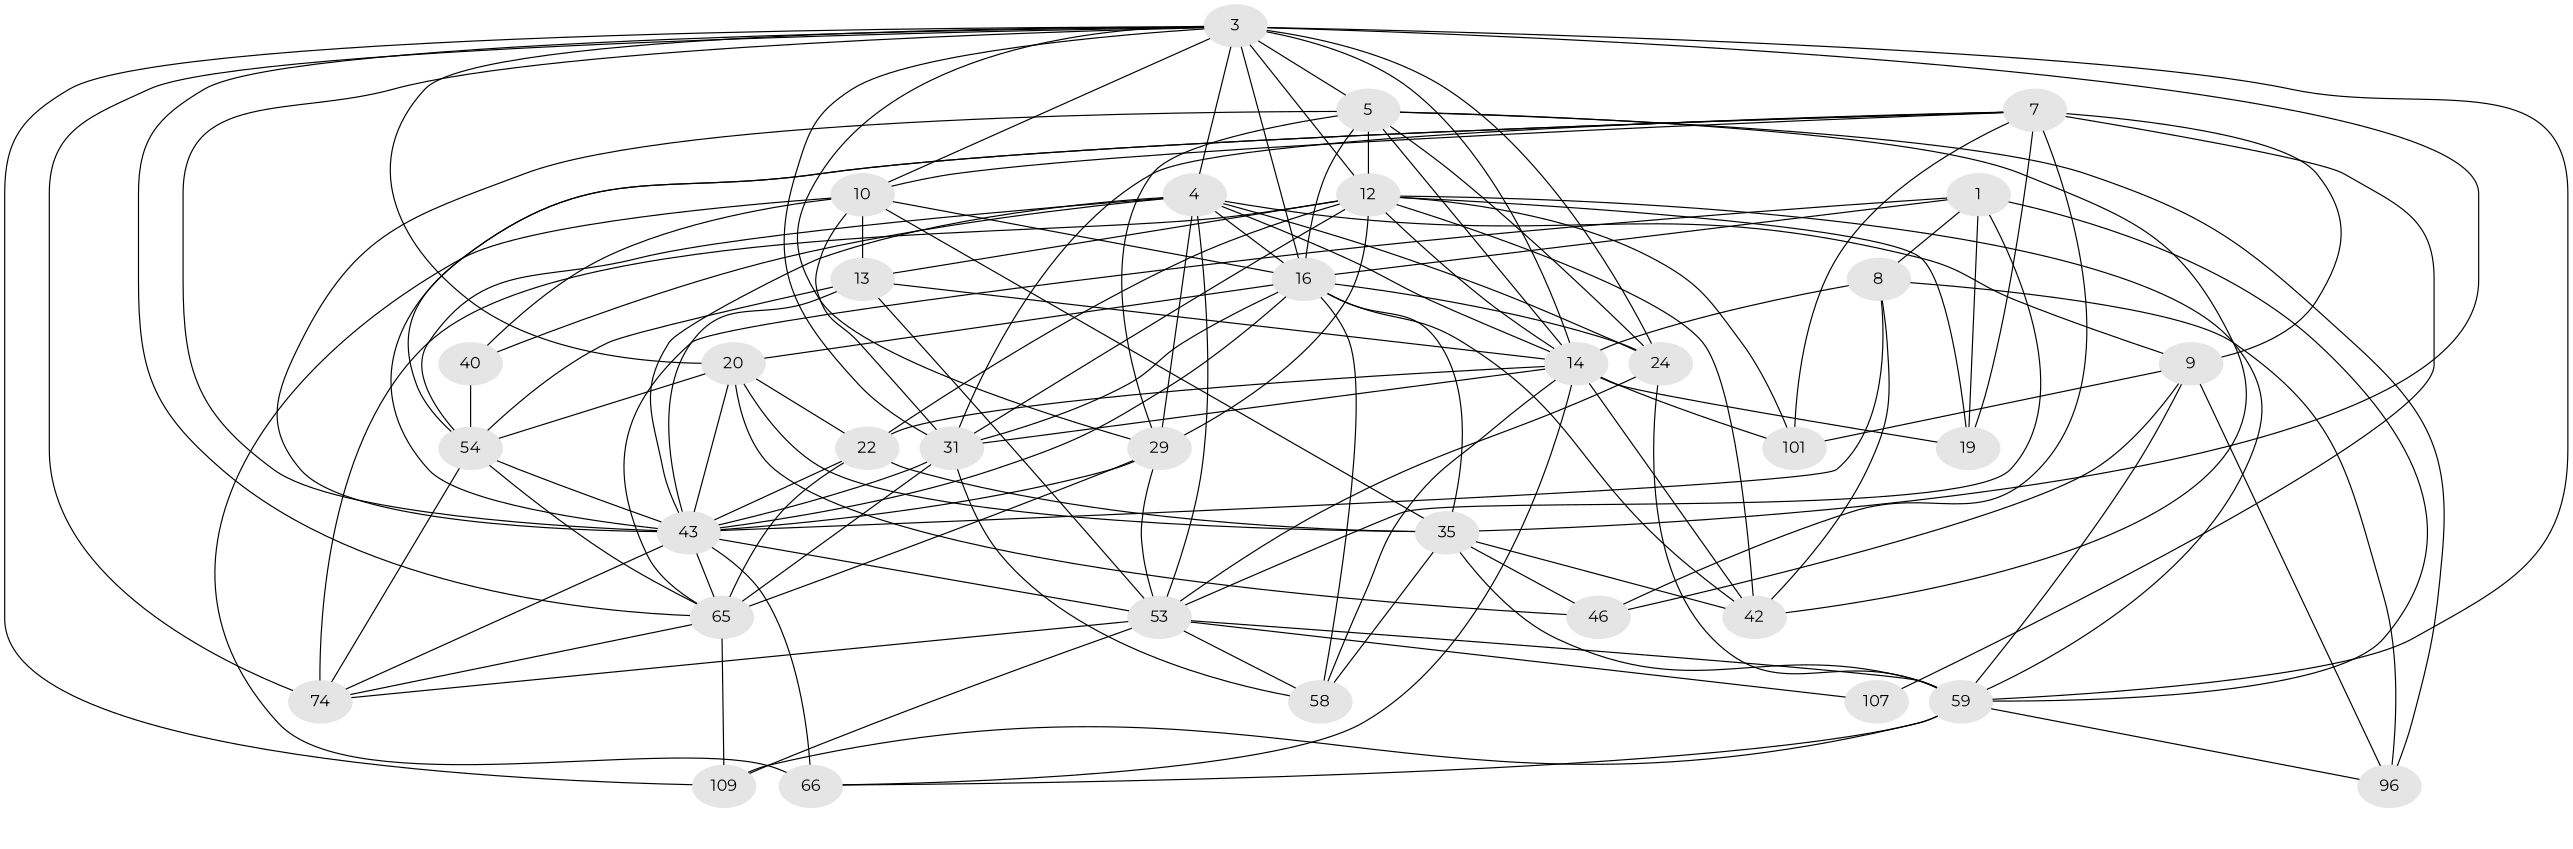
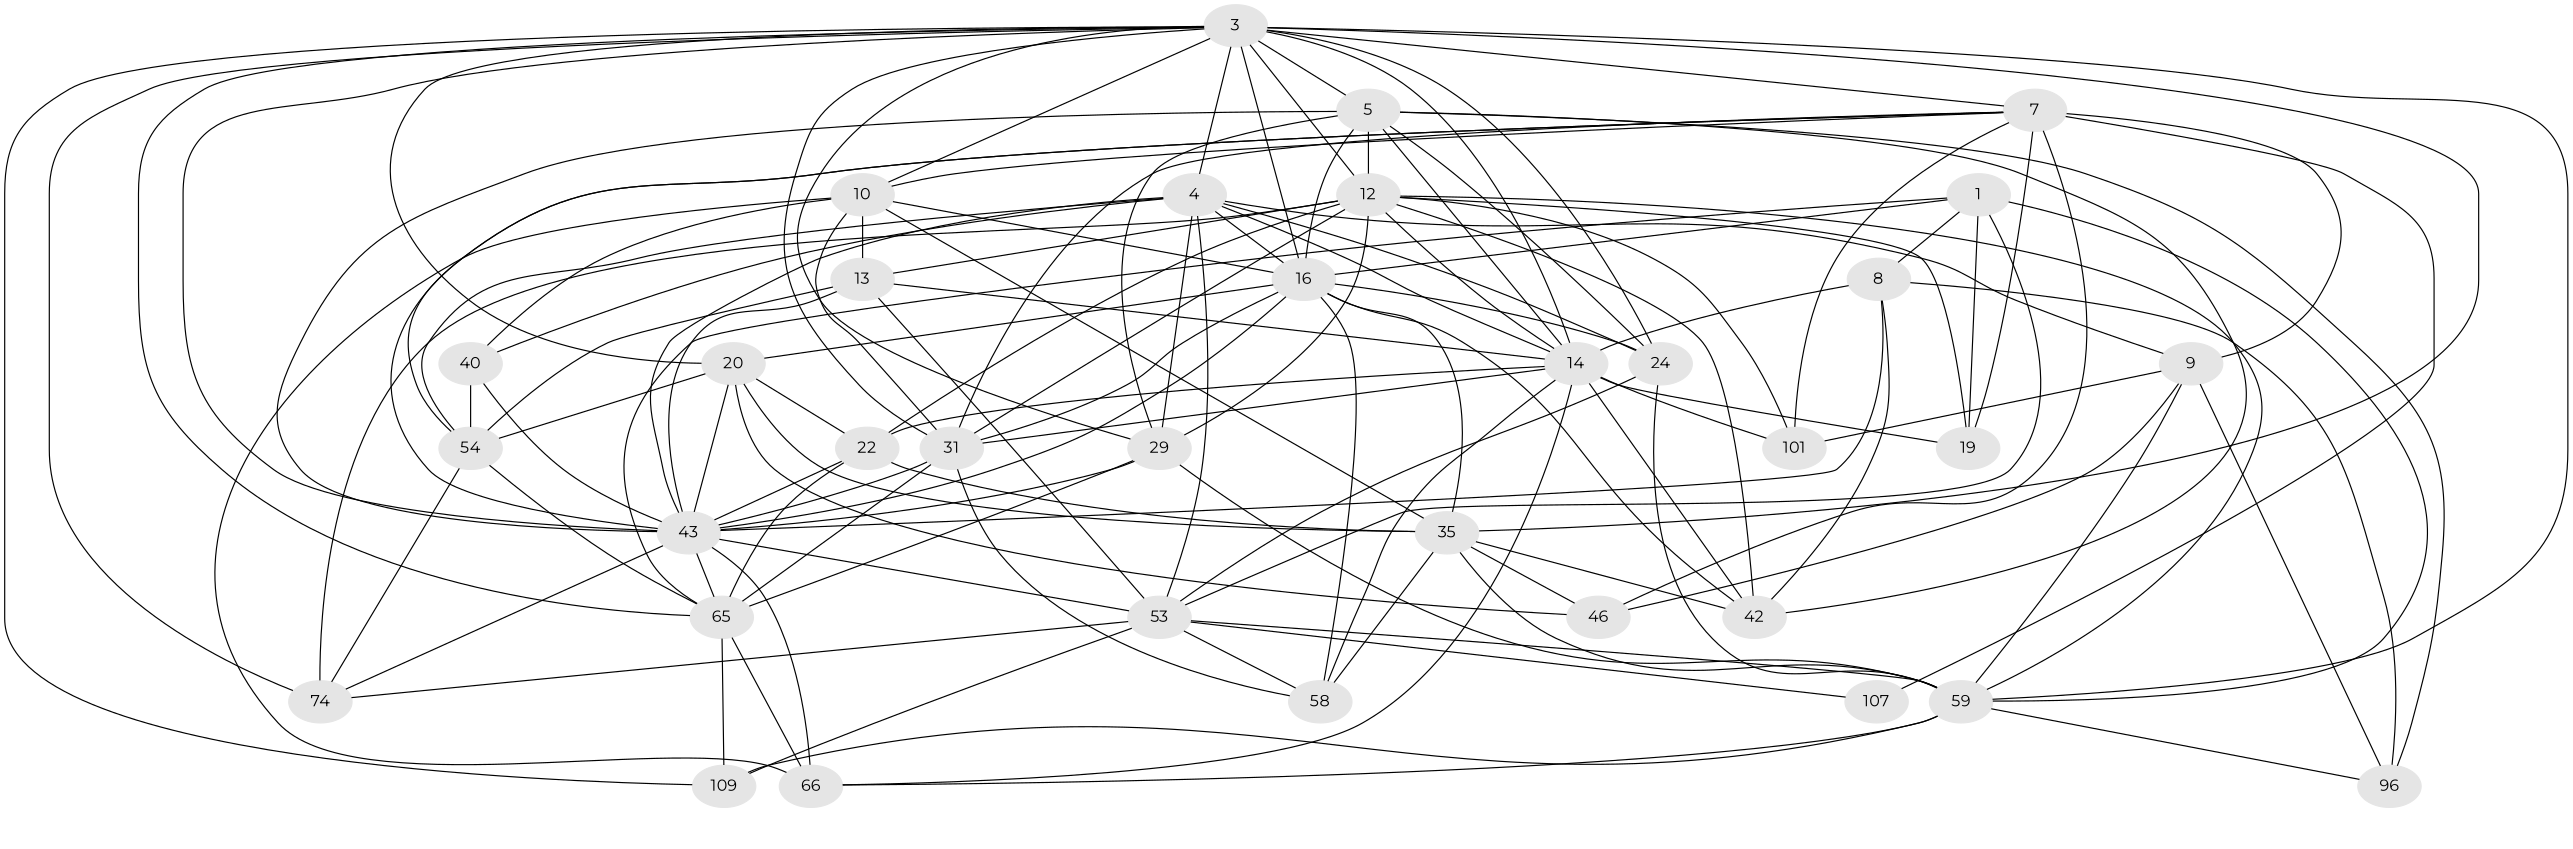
none -> (1636, 68)
(579, 492) -> (561, 468)
(1141, 533) -> (1577, 657)
(521, 660) -> (766, 702)
